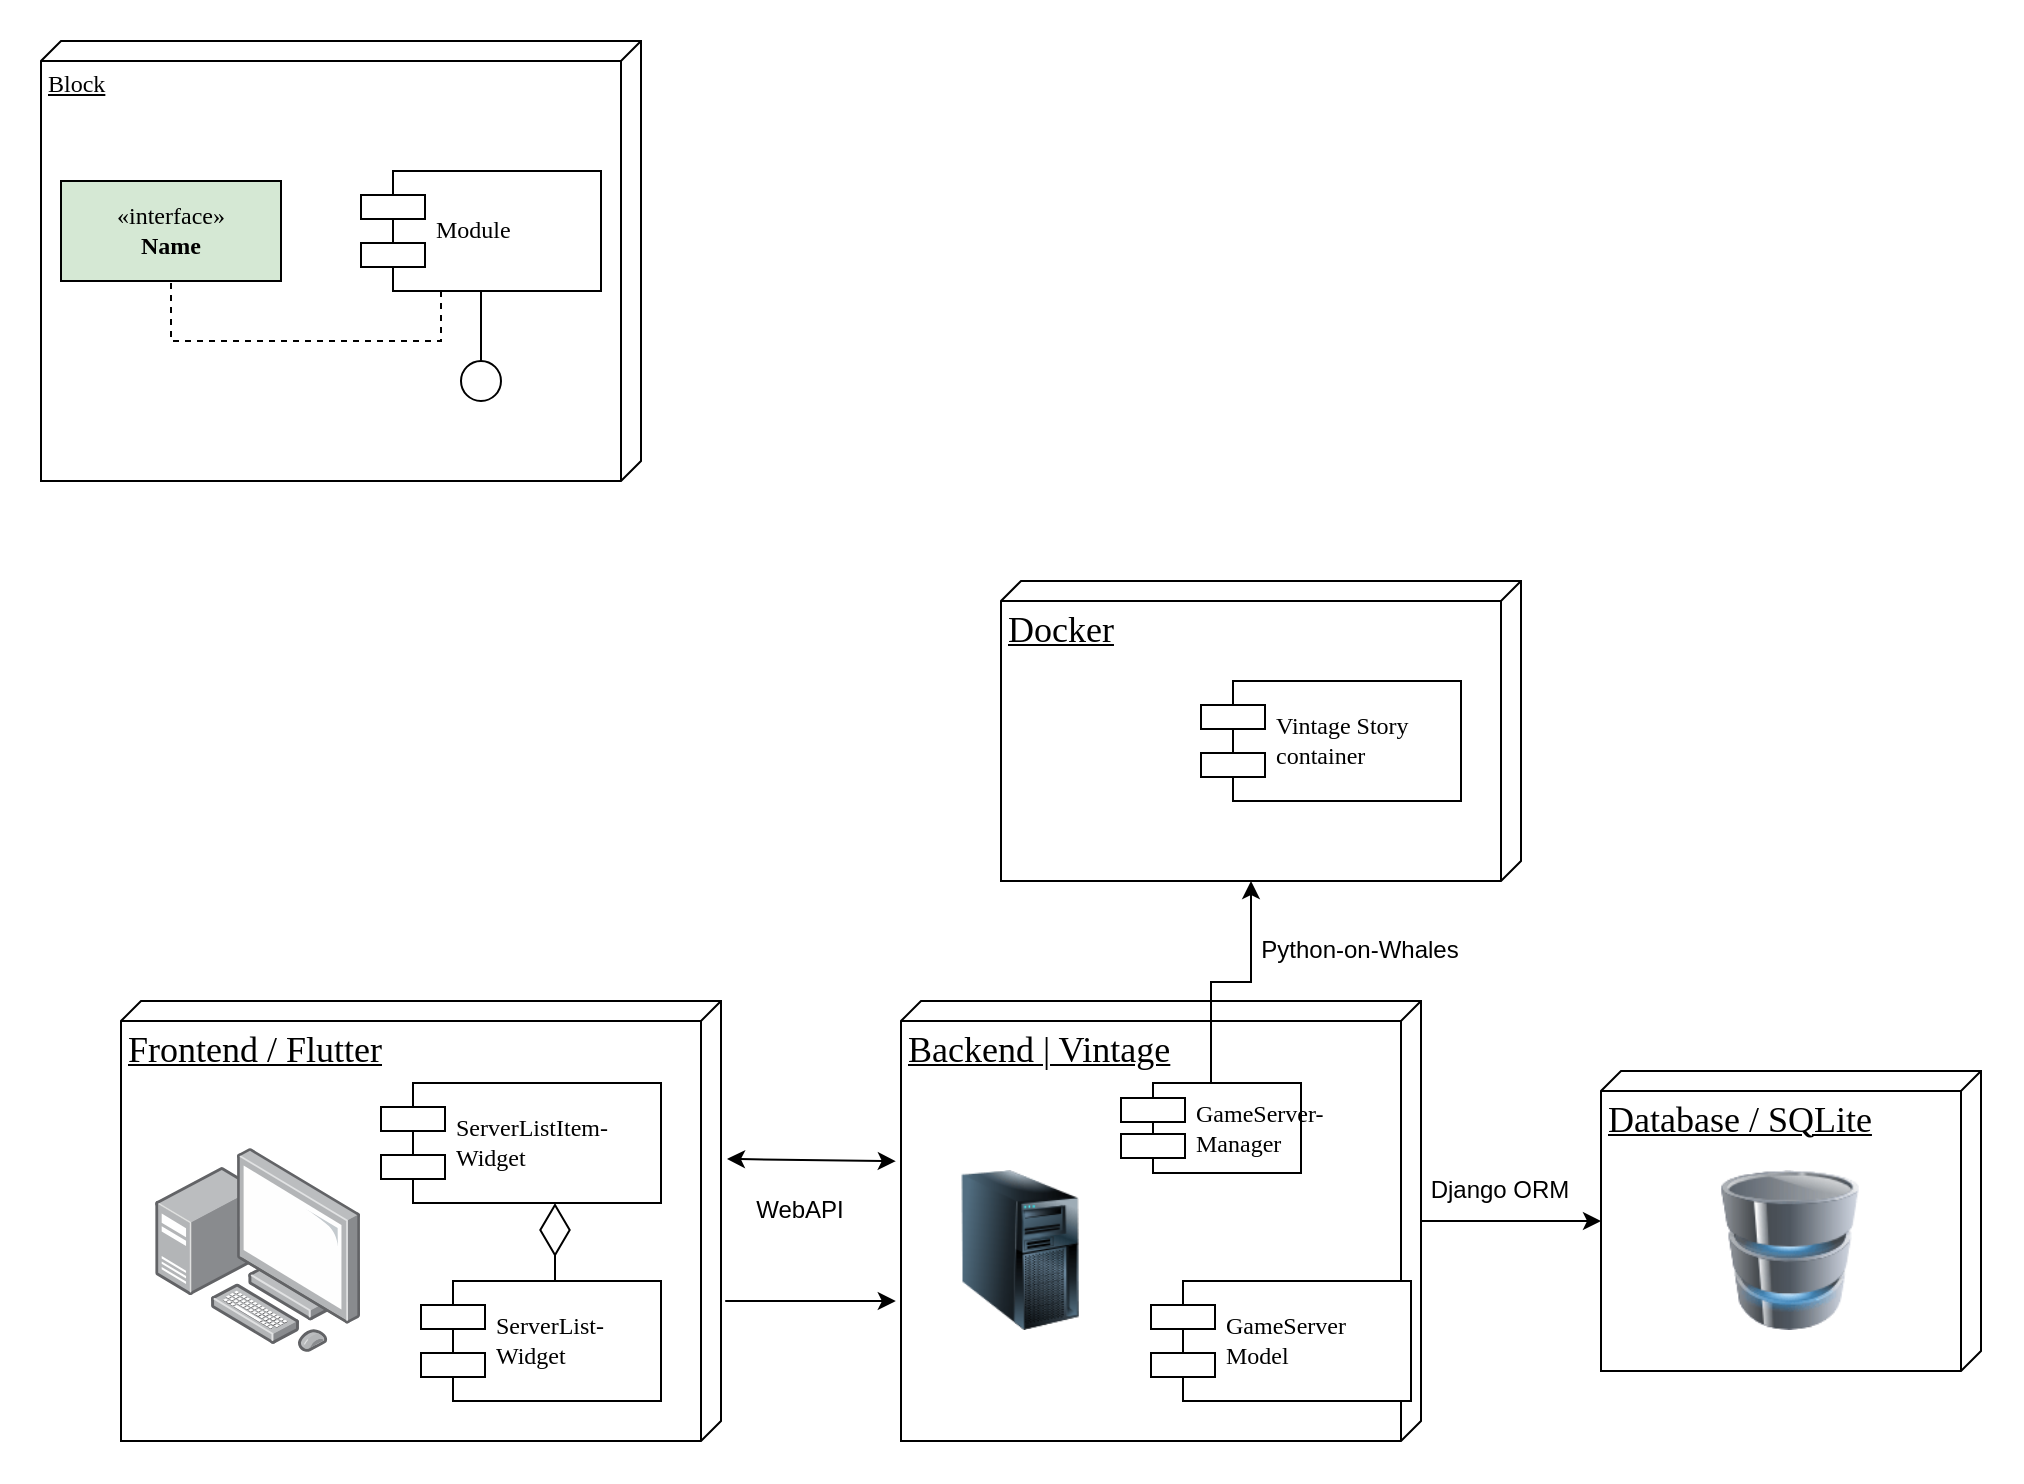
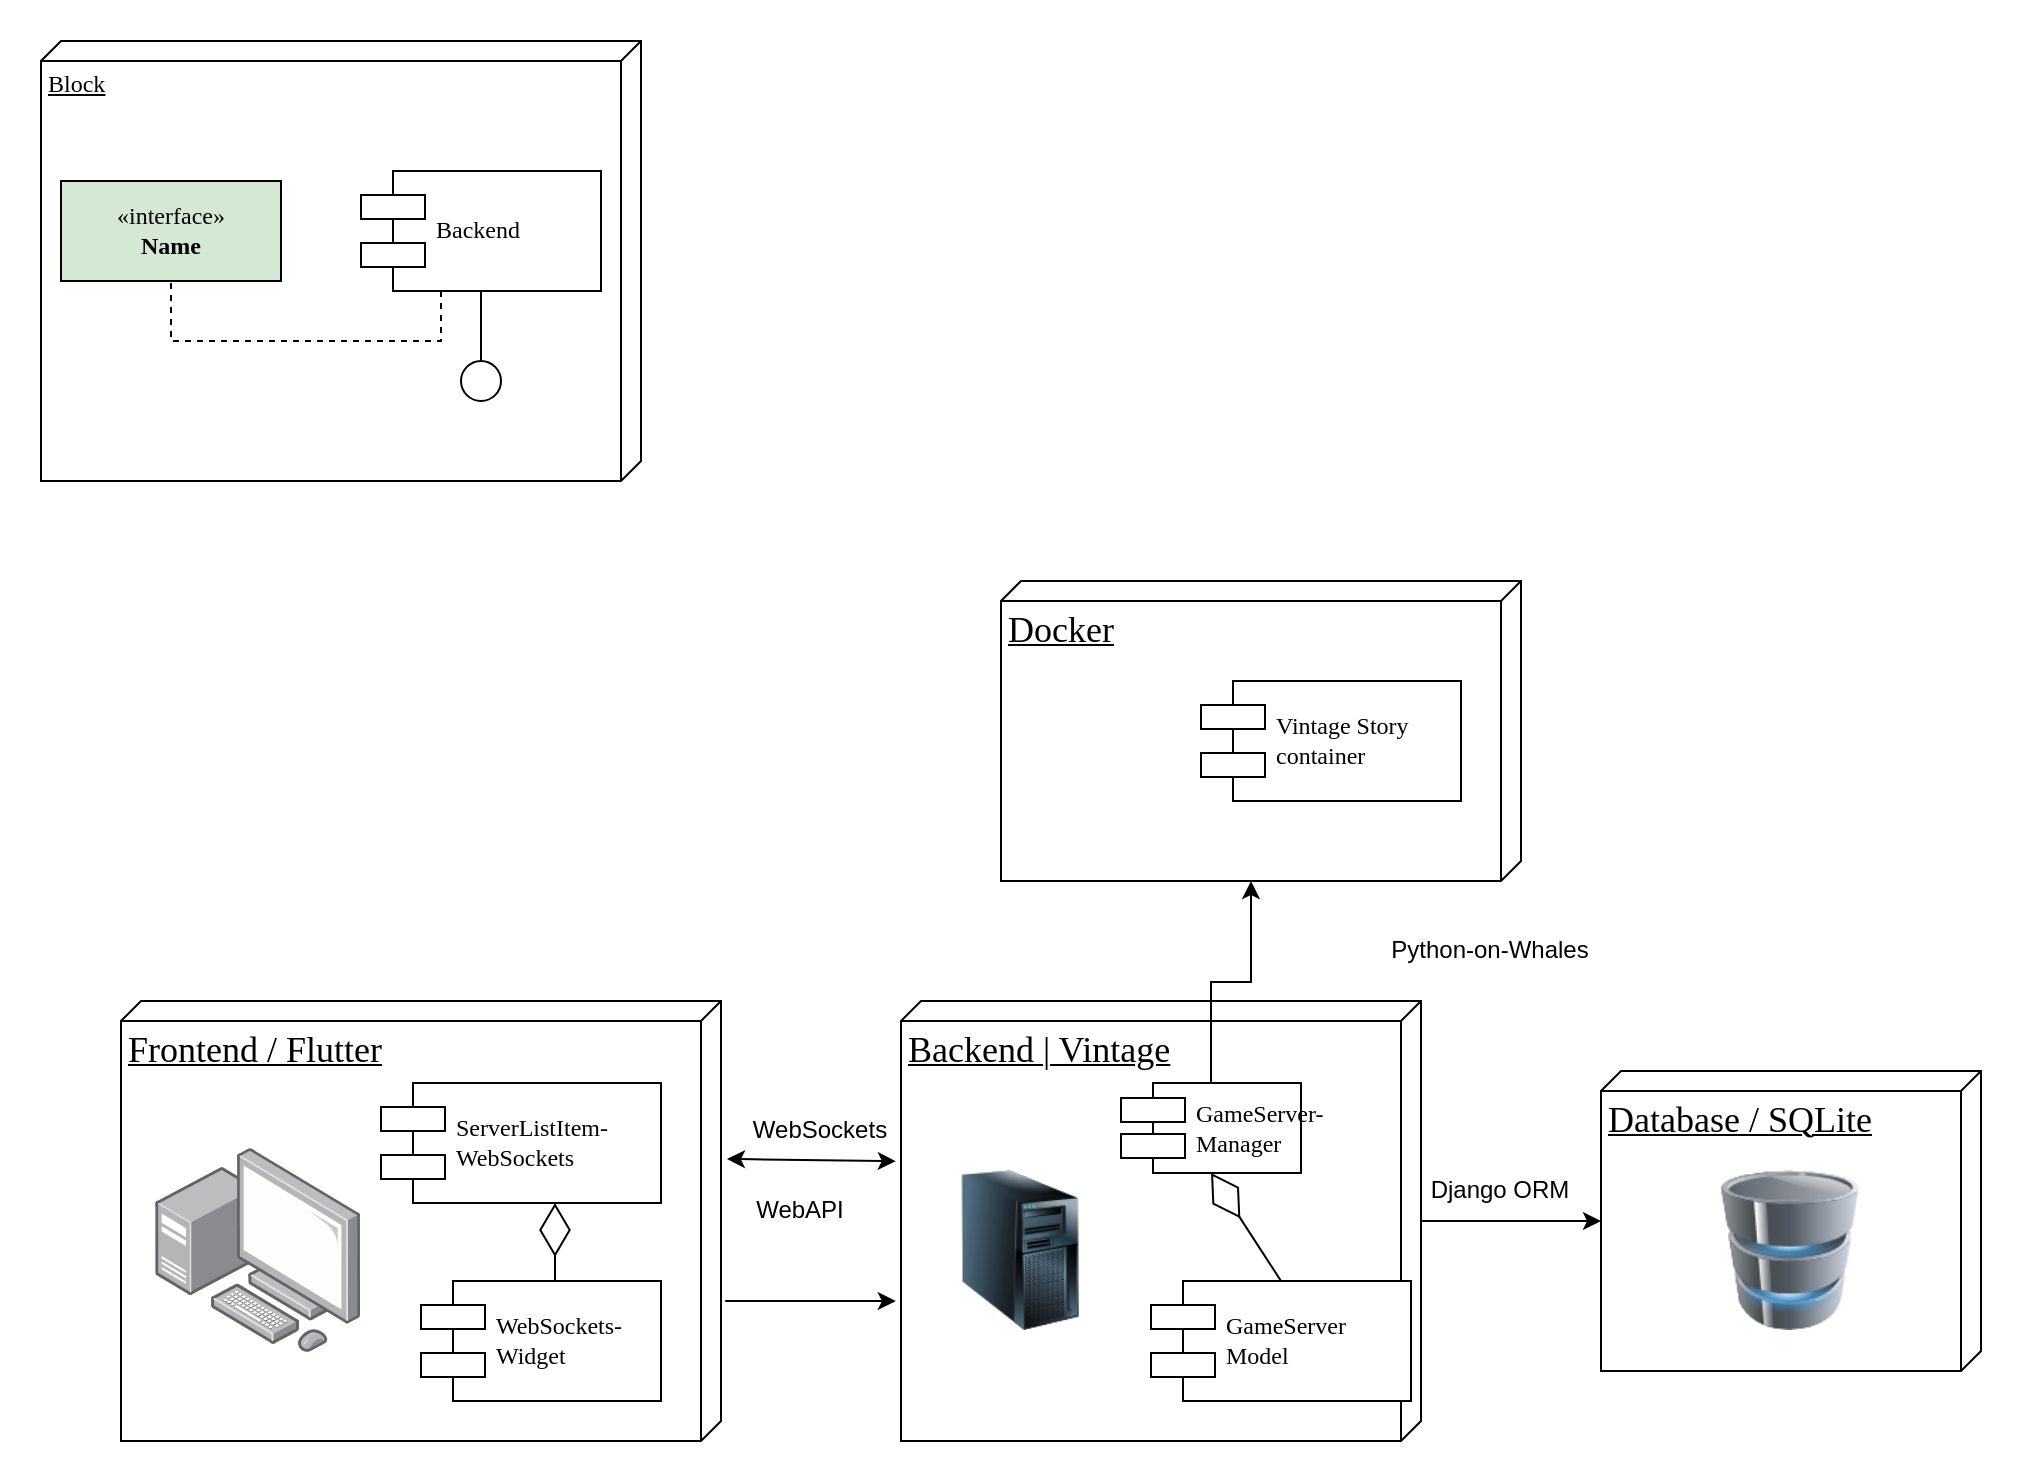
(474, 231) -> (484, 231)
(1361, 951) -> (1491, 951)
none -> (821, 1131)
(555, 1143) -> (555, 1143)
none -> (1260, 1249)
(568, 1341) -> (571, 1341)
